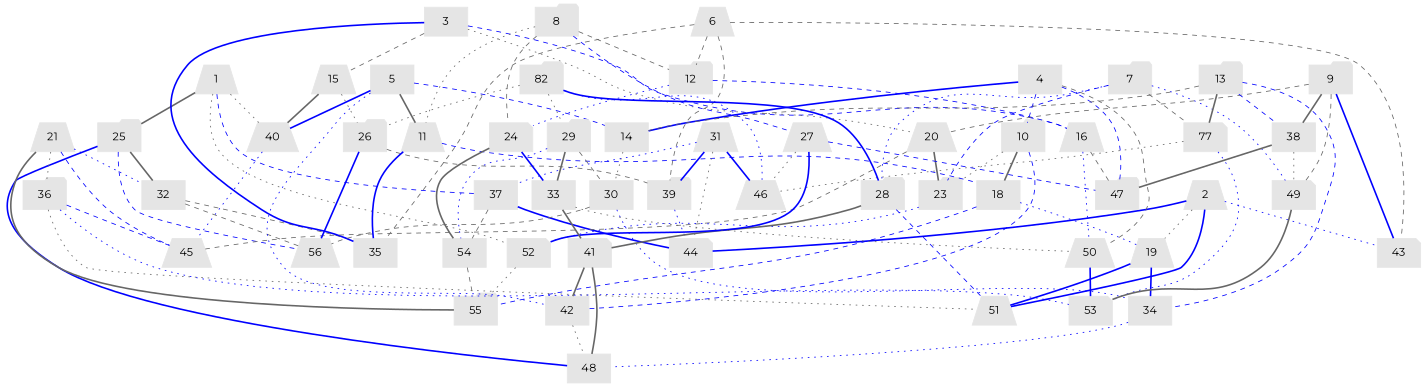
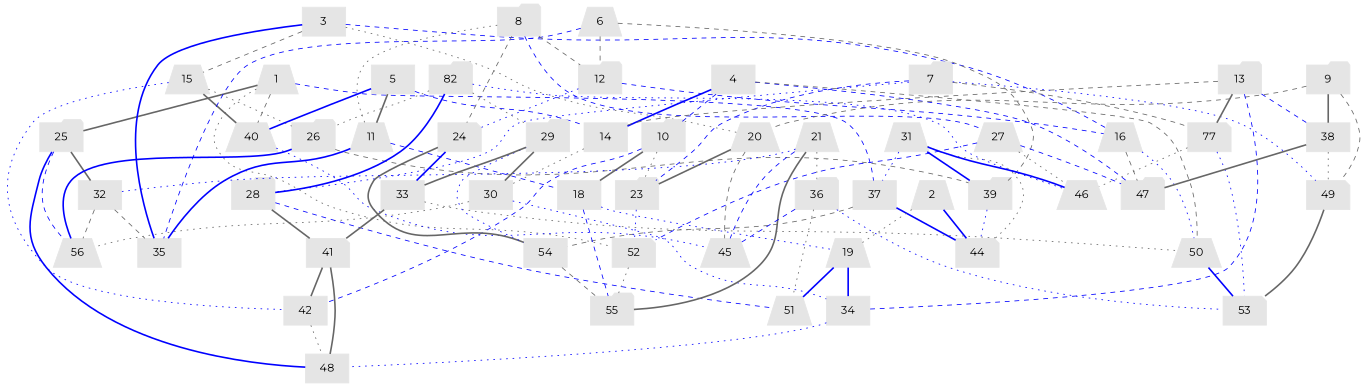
(501, 74) -> (316, 47)
(245, 108) -> (264, 108)
(590, 166) -> (519, 166)
(467, 225) -> (272, 224)
(665, 232) -> (811, 174)
(1399, 253) -> none
(295, 275) -> (27, 244)
(1128, 282) -> none
